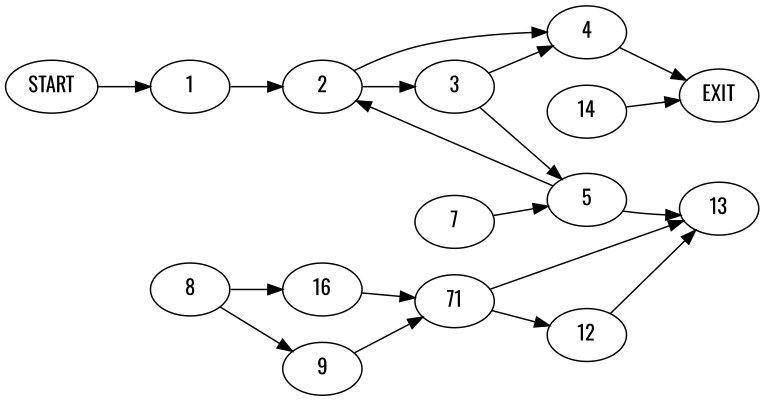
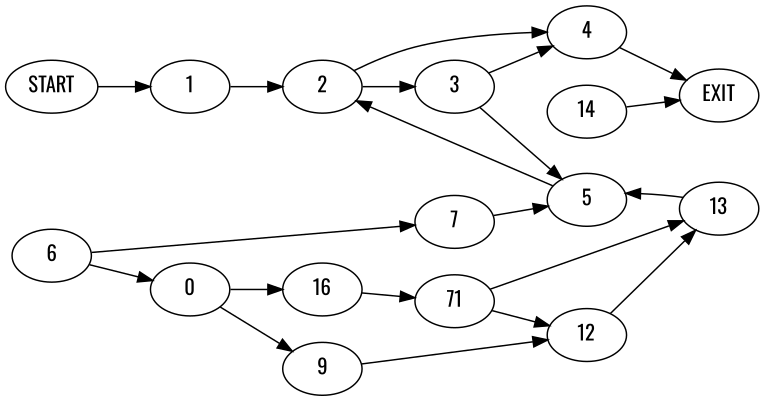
(644, 213) -> (662, 195)
none -> (52, 256)
(190, 289) -> (190, 289)
(382, 338) -> (447, 353)
